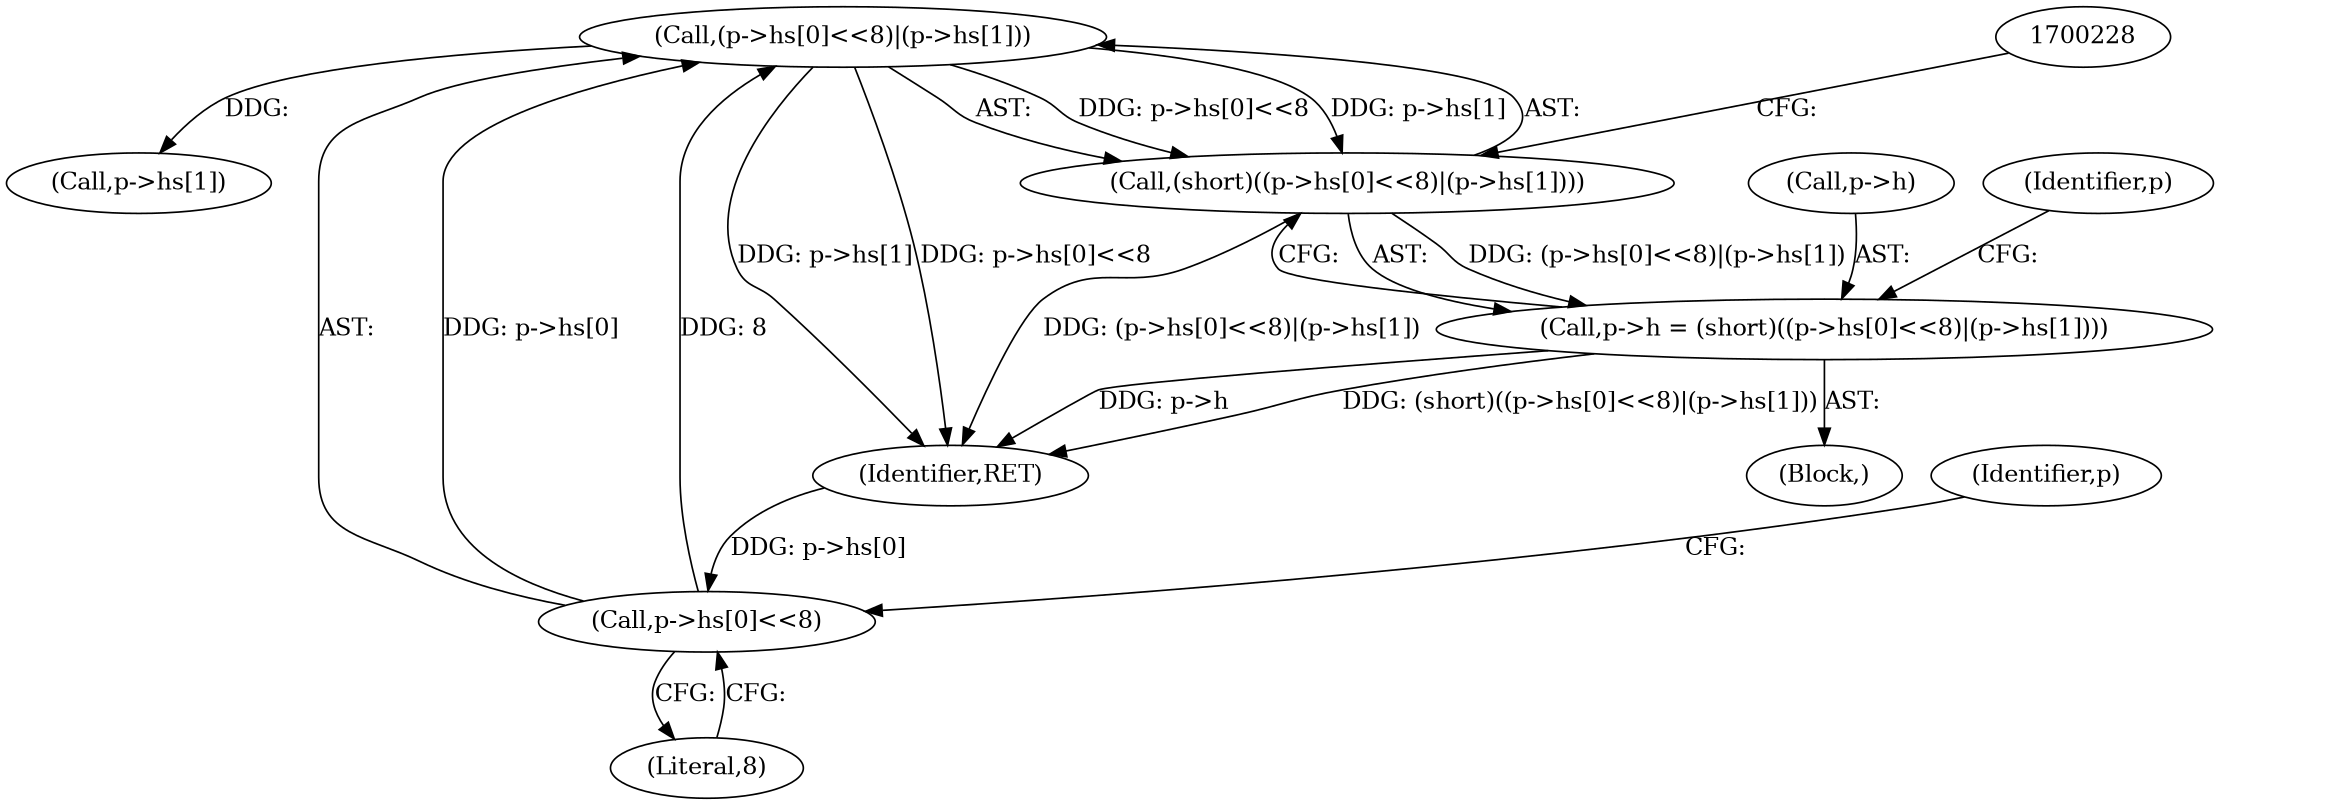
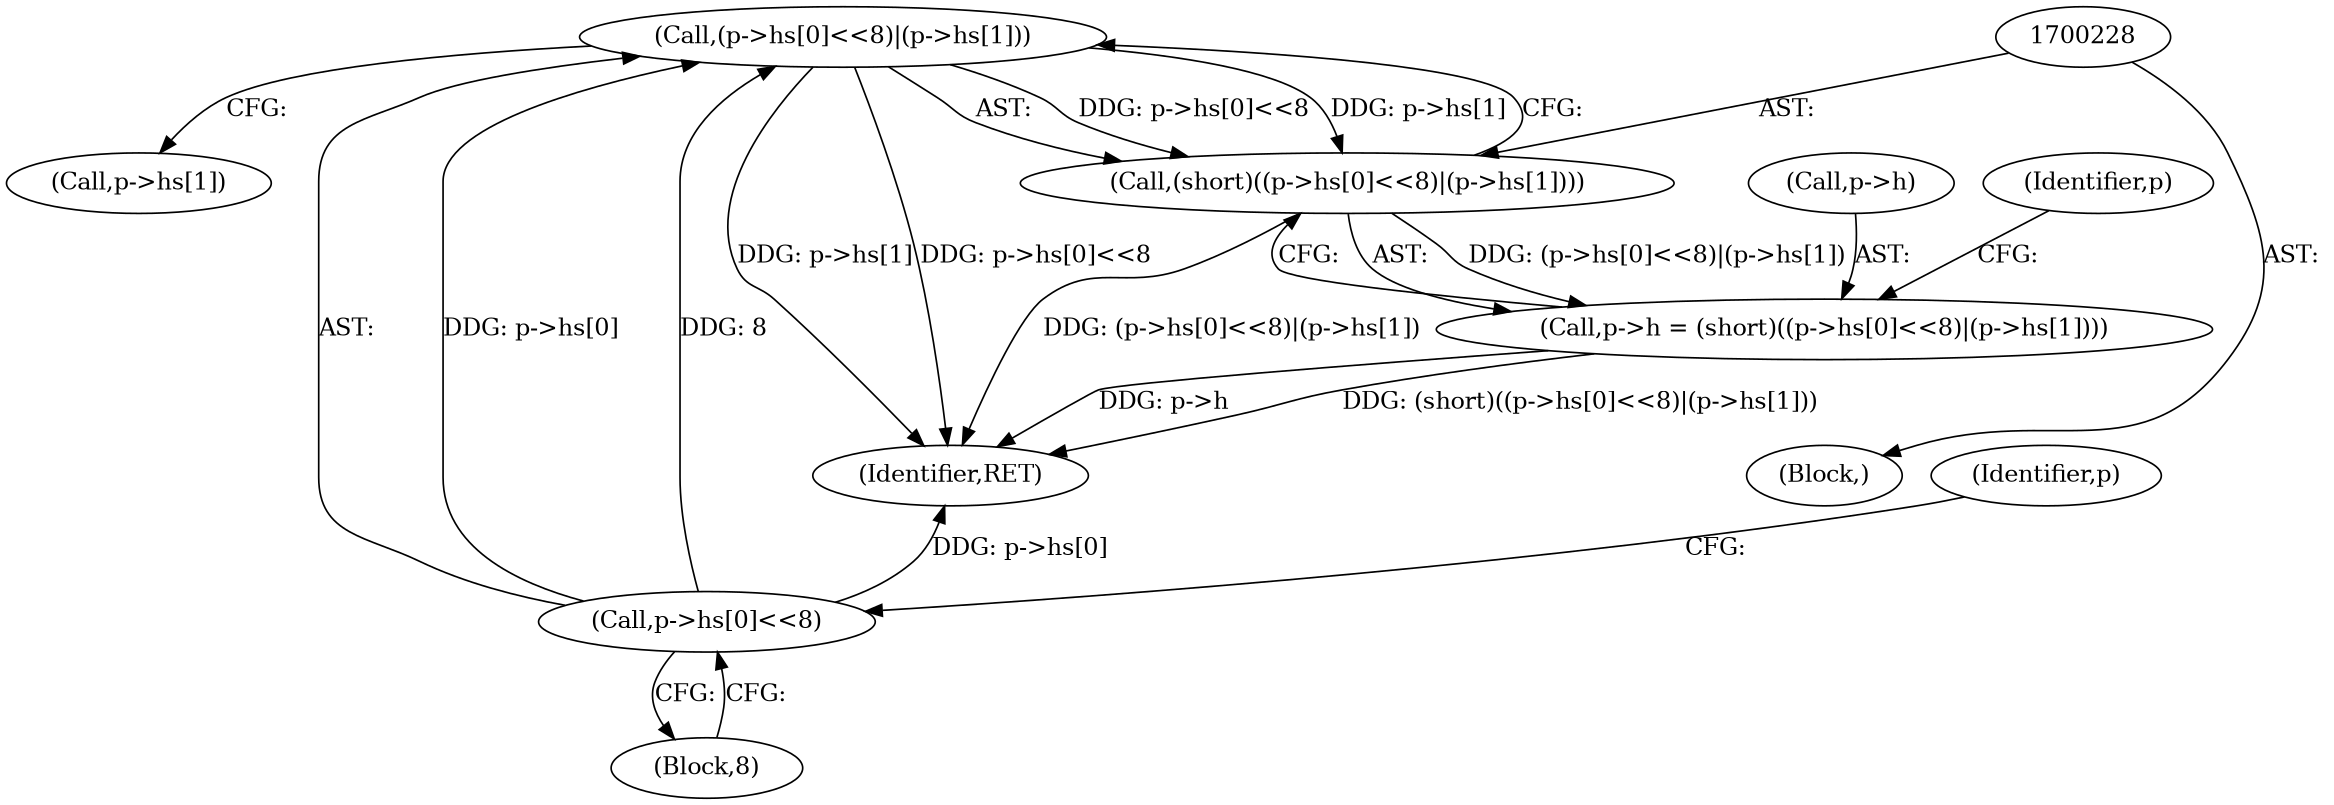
(261, 110) -> (261, 110)
(1556, 110) -> (1556, 110)
(1791, 110) -> (1791, 110)
(1824, 394) -> (2228, 359)
(755, 516) -> (897, 574)
(707, 768) -> (707, 768)
